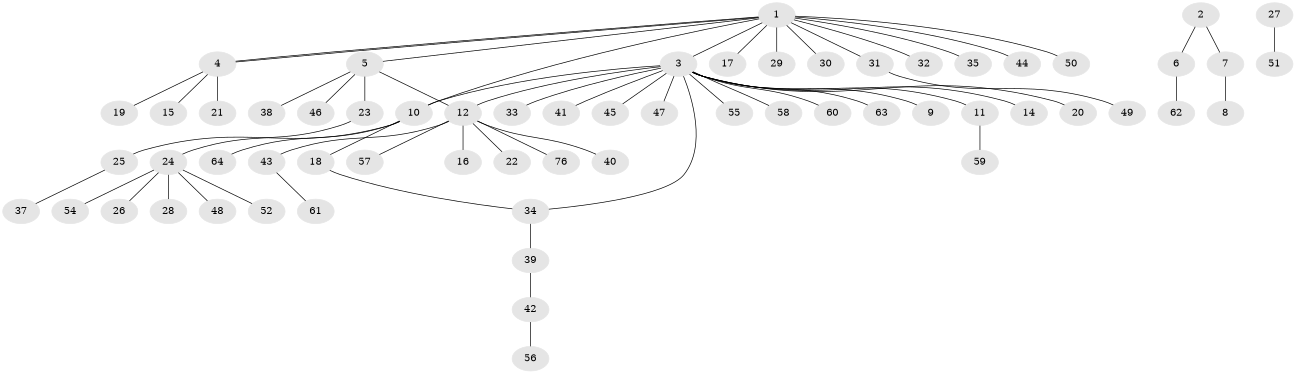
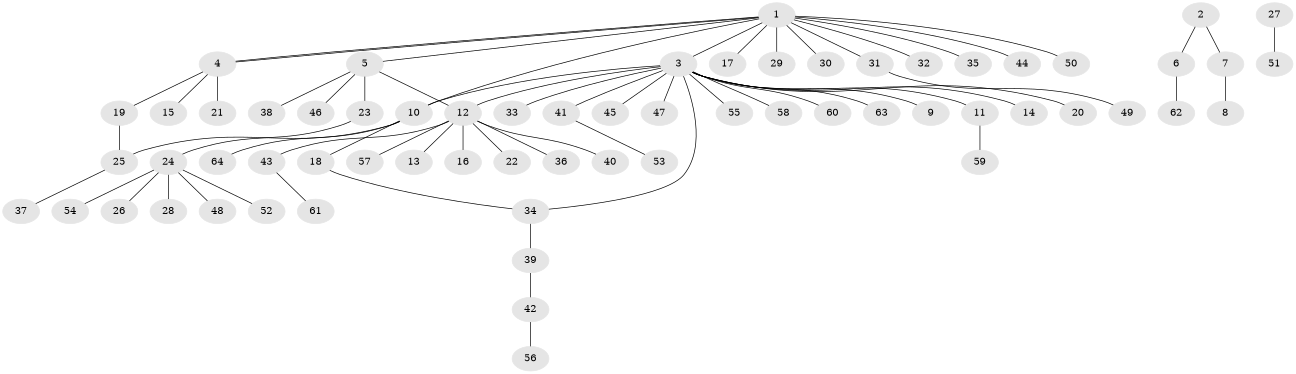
none -> (119, 138)
none -> (414, 162)
(561, 162) -> (561, 162)
none -> (659, 162)
